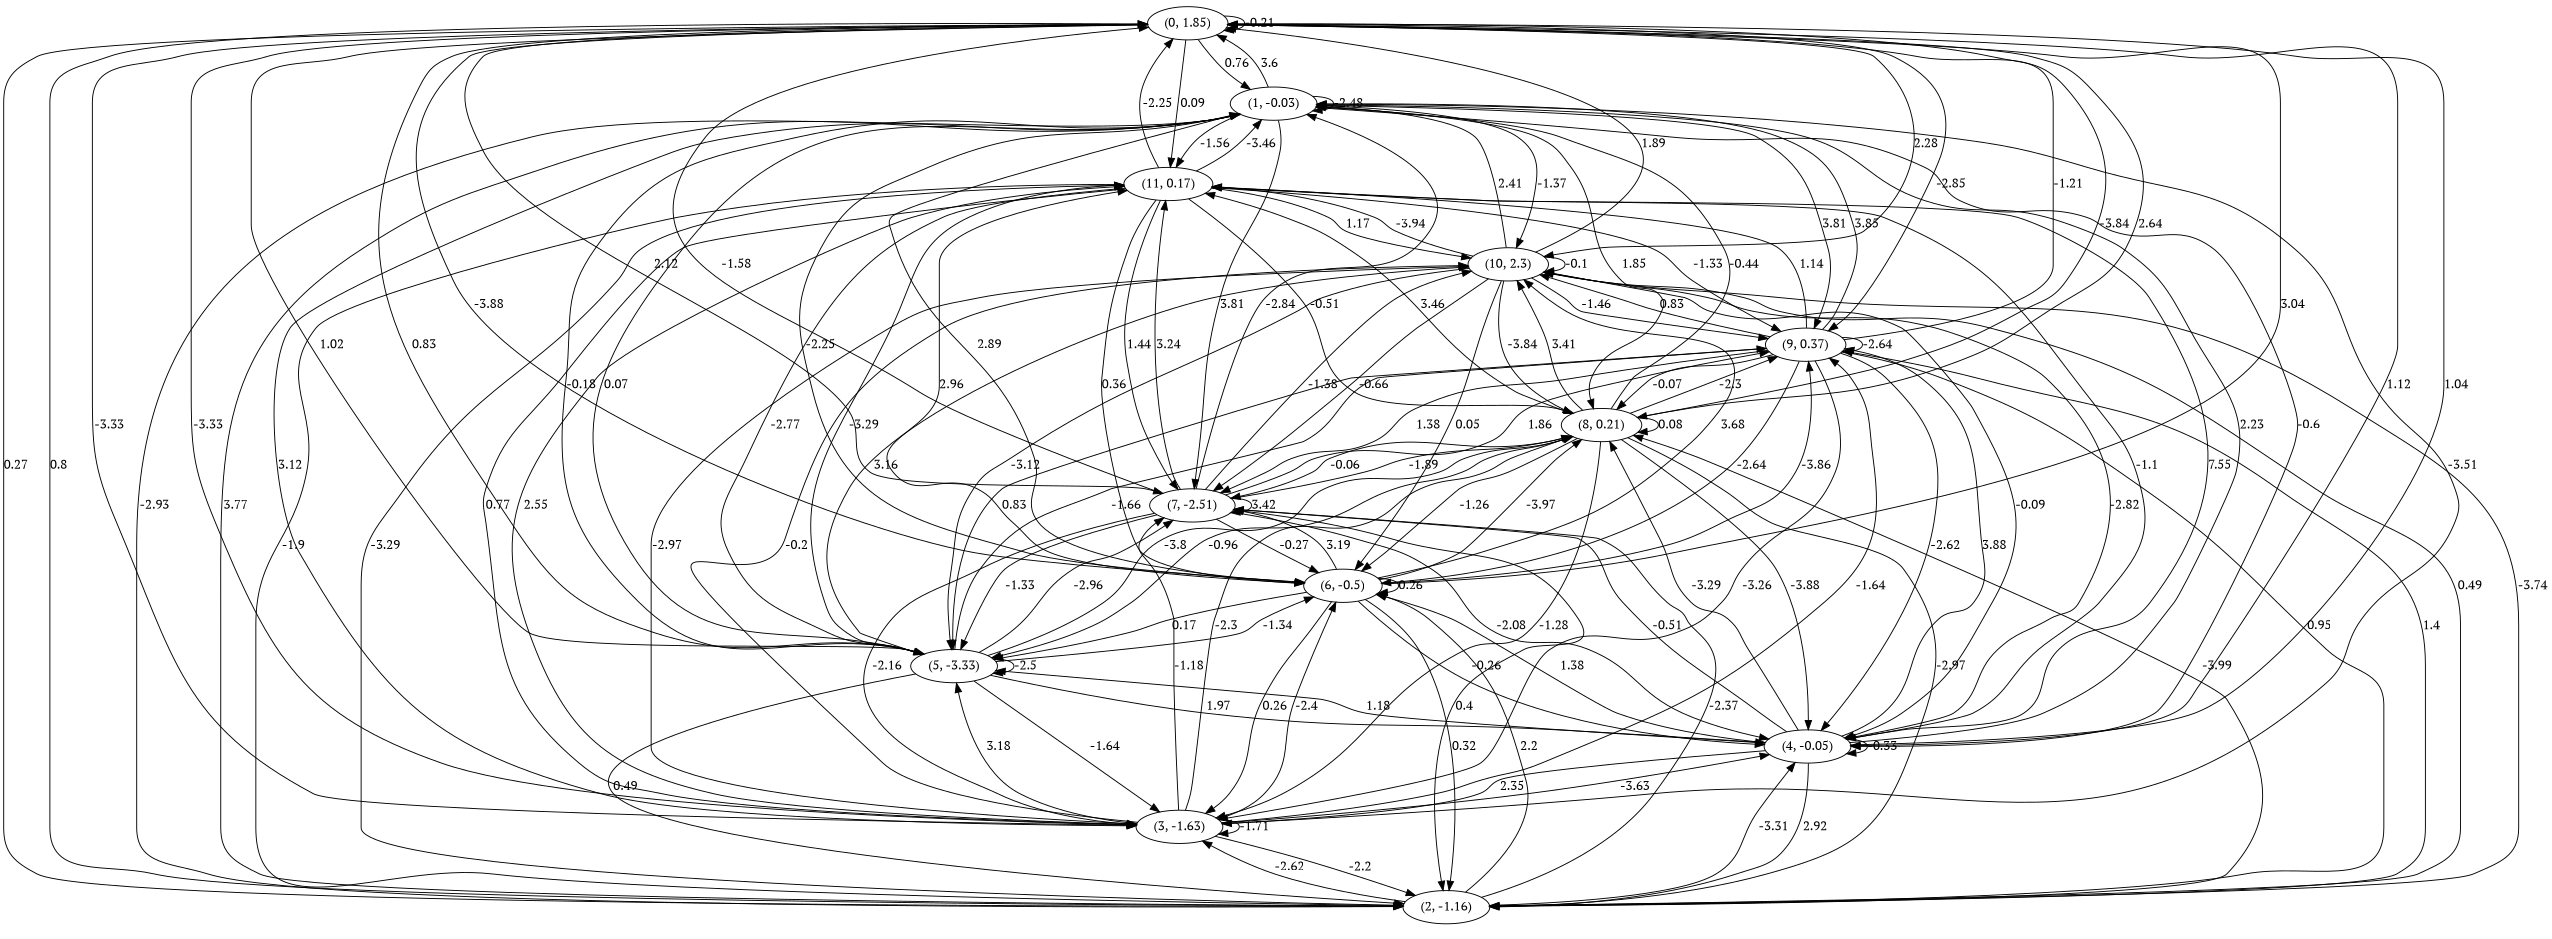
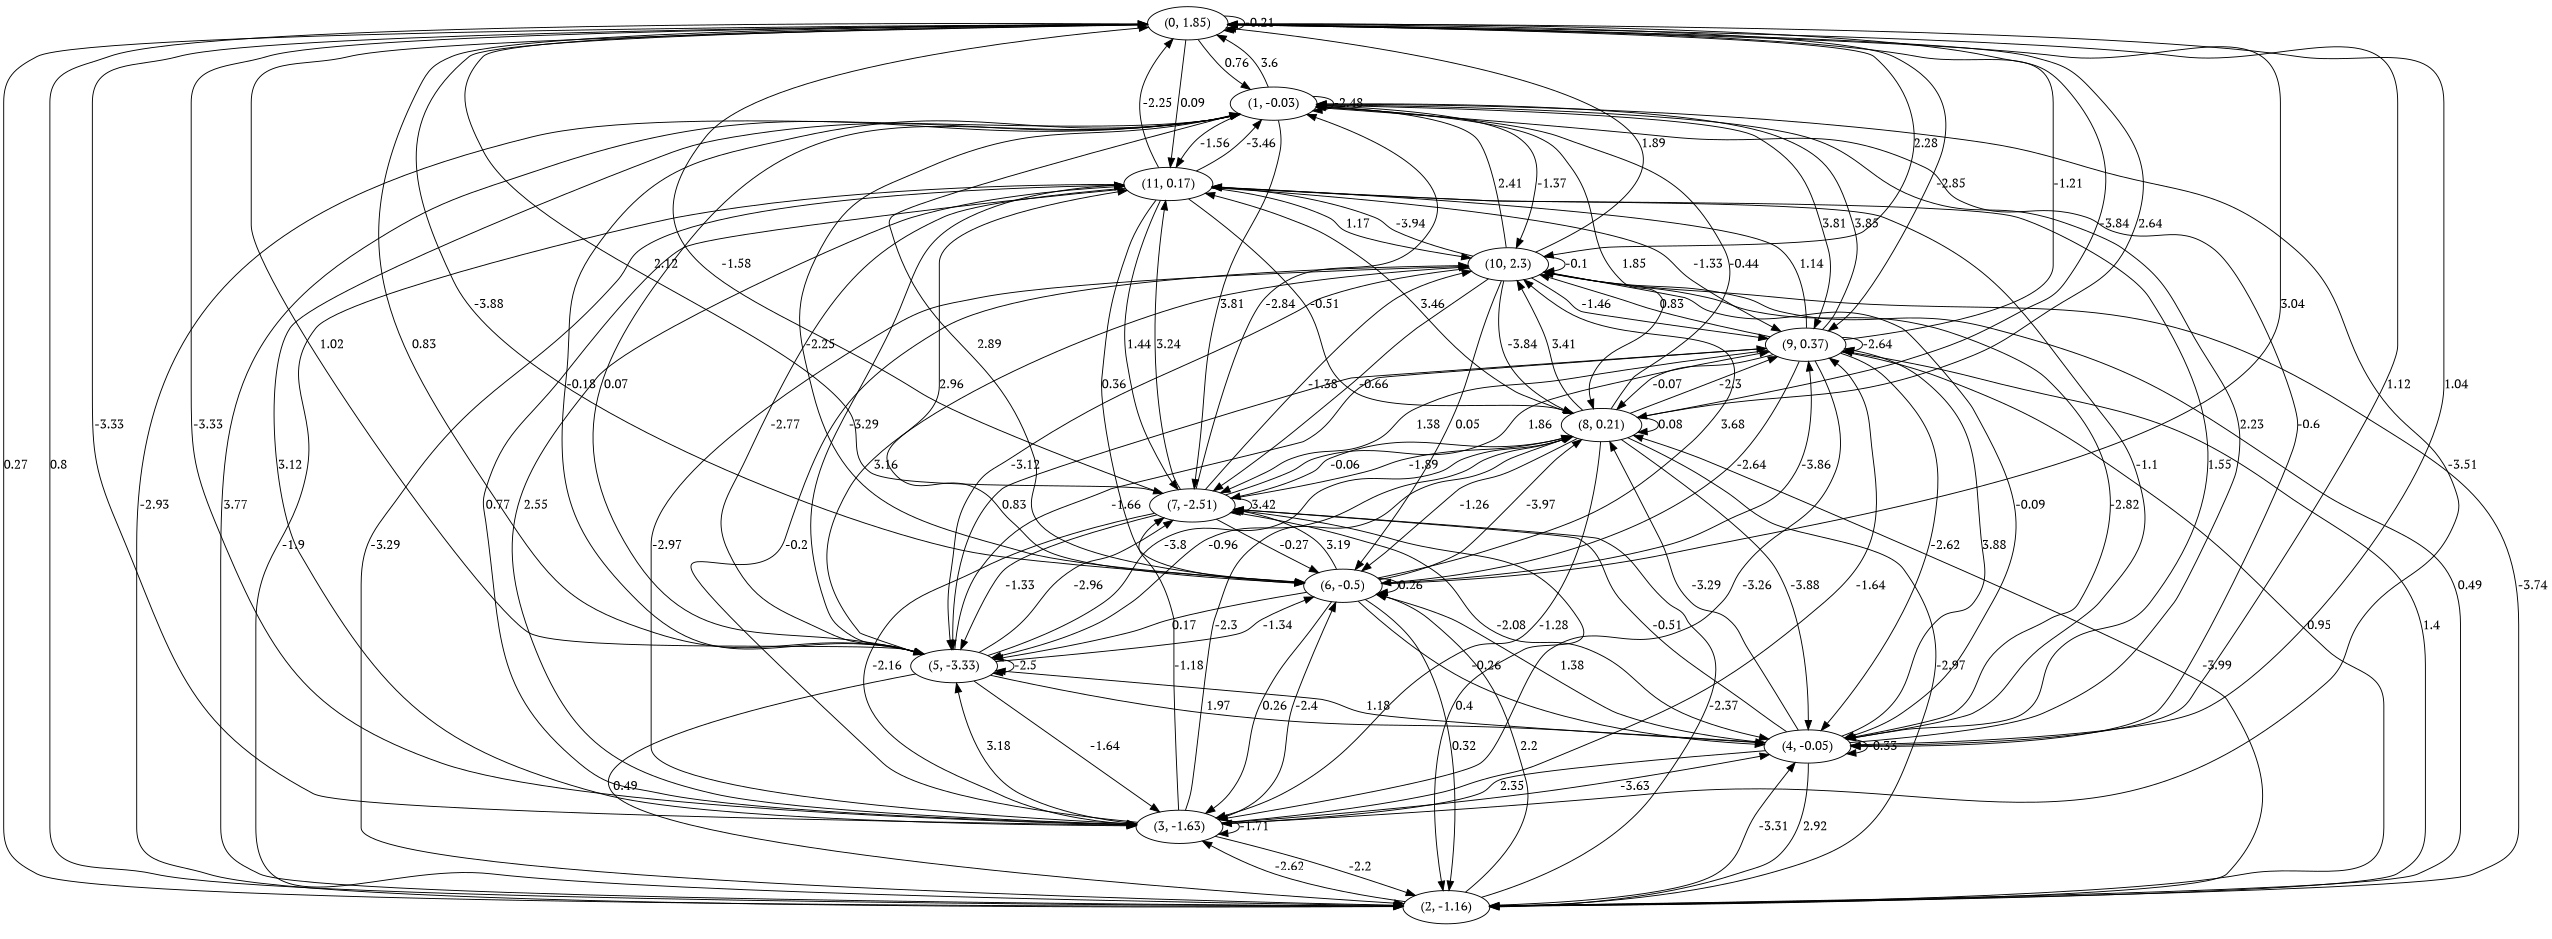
(2220, 465) -> (2220, 465)
